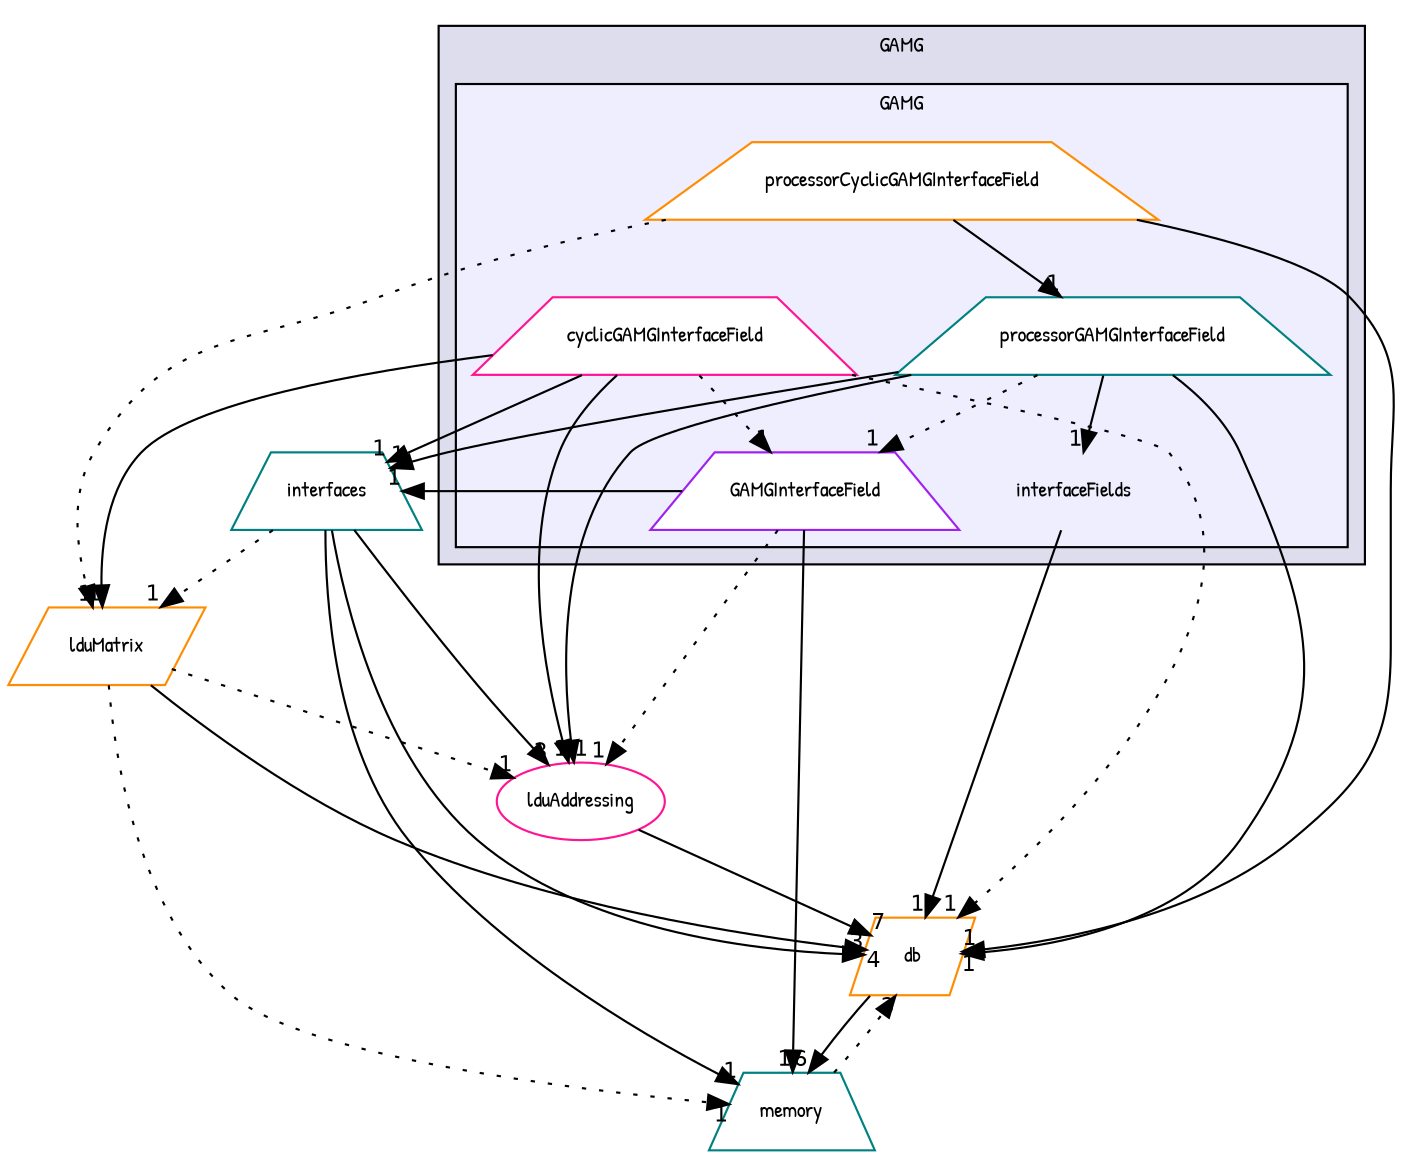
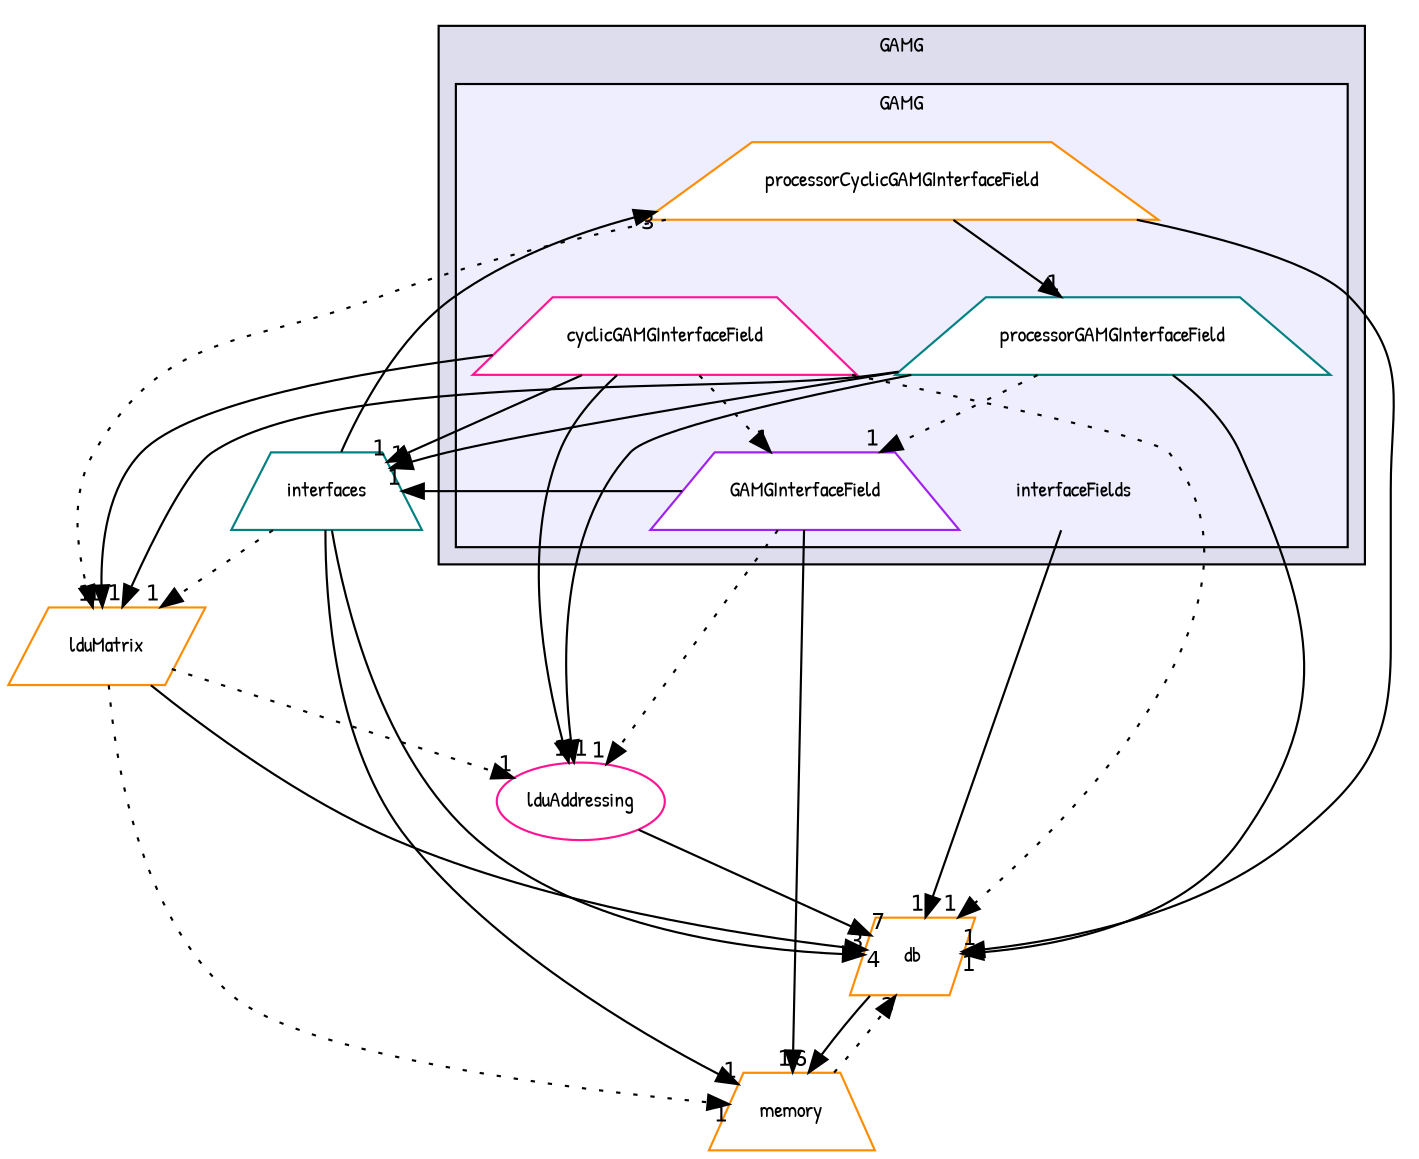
(1096, 403) -> (473, 394)
(441, 641) -> (472, 285)
(792, 1112) -> (792, 1112)
